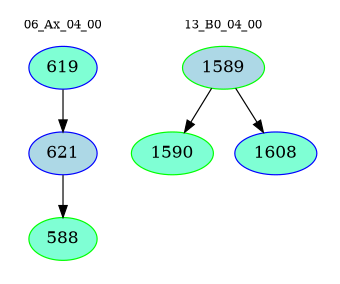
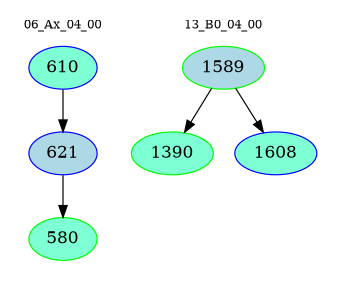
(63, 68) -> (63, 68)
(172, 153) -> (172, 153)
(63, 239) -> (63, 239)
